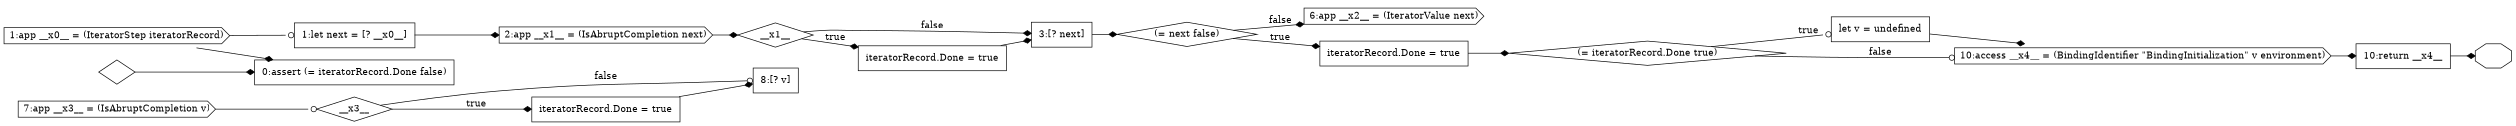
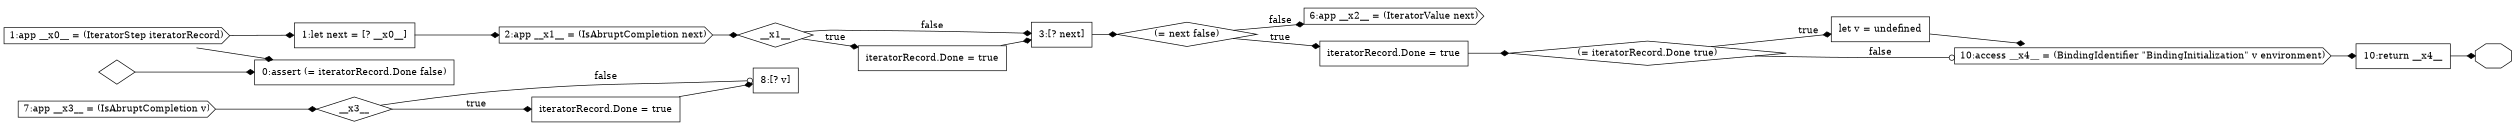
(258, 35) -> (258, 35)
(1767, 41) -> (1767, 41)
(262, 109) -> (262, 109)
